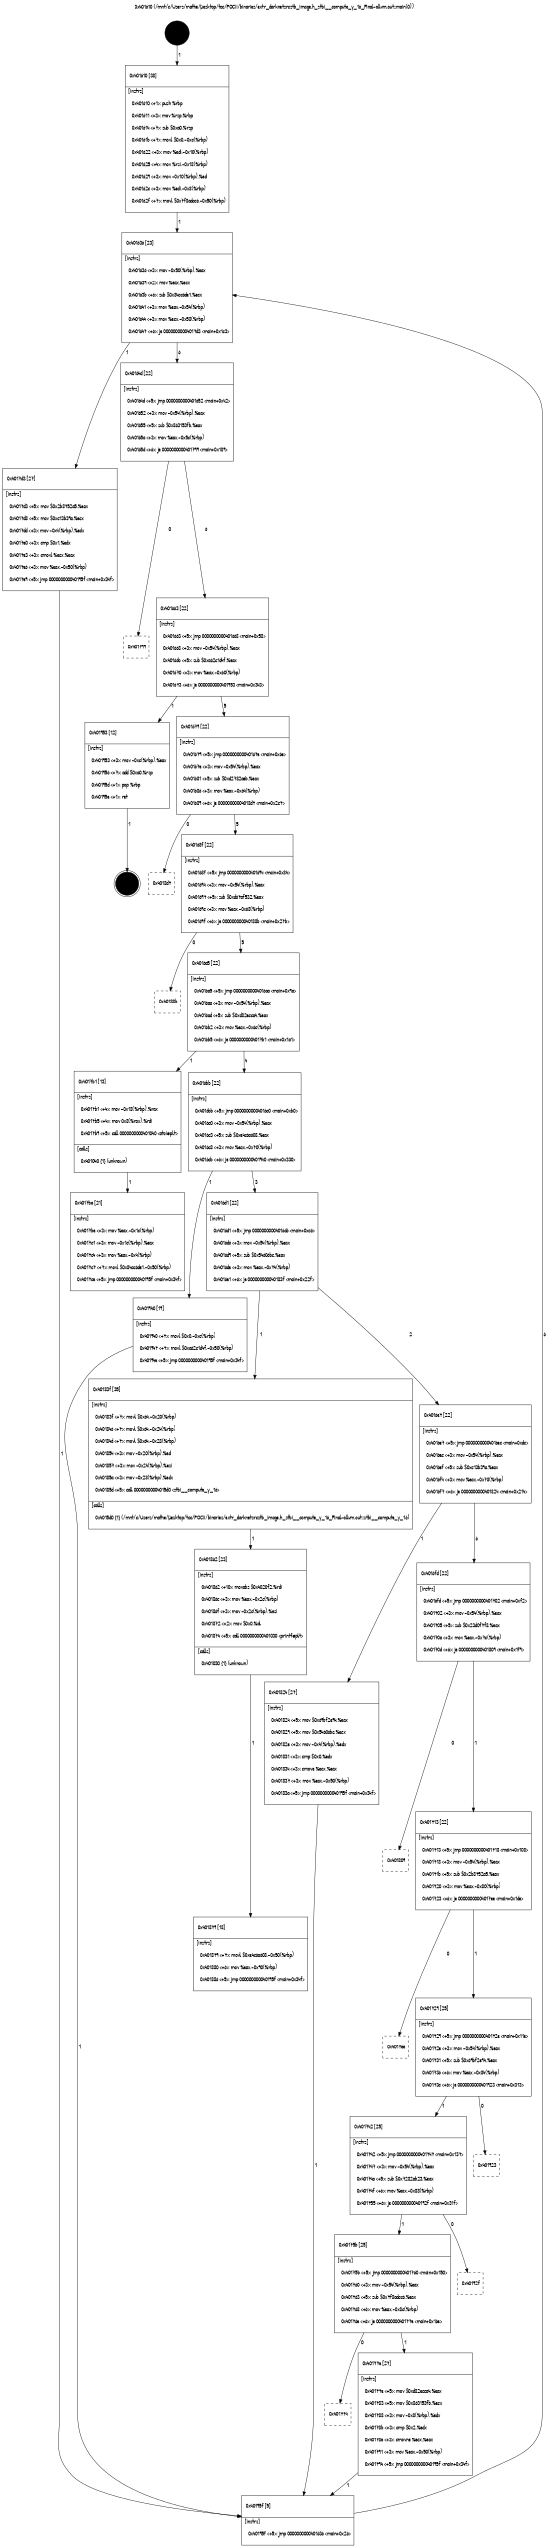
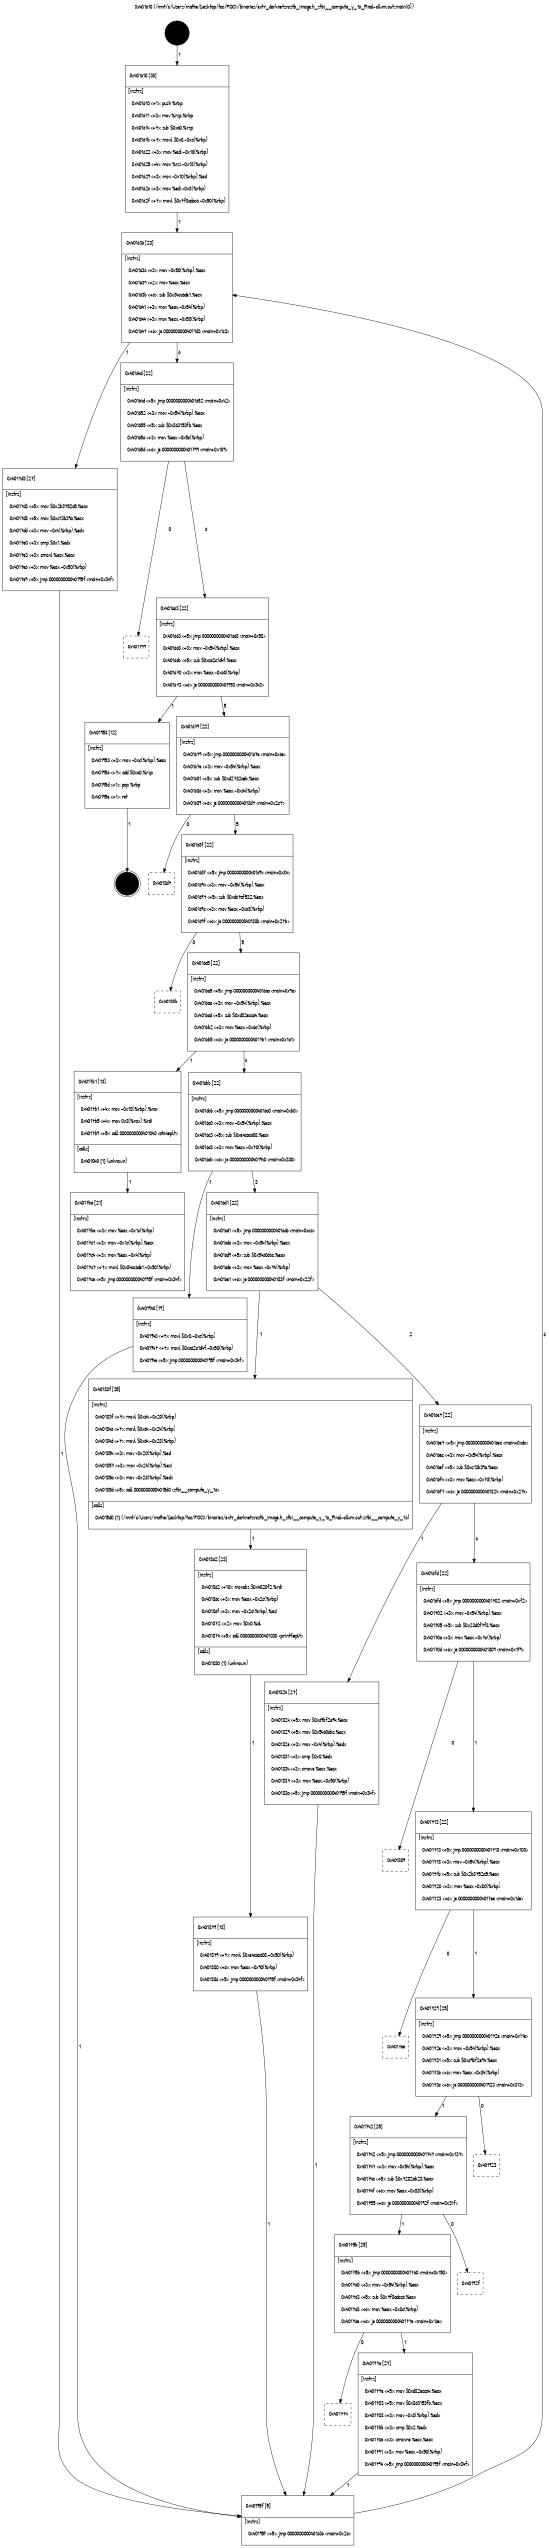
none -> (266, 2243)
